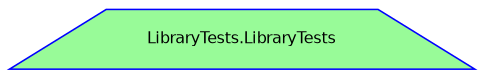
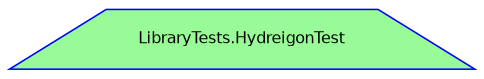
(242, 39) -> (242, 39)
